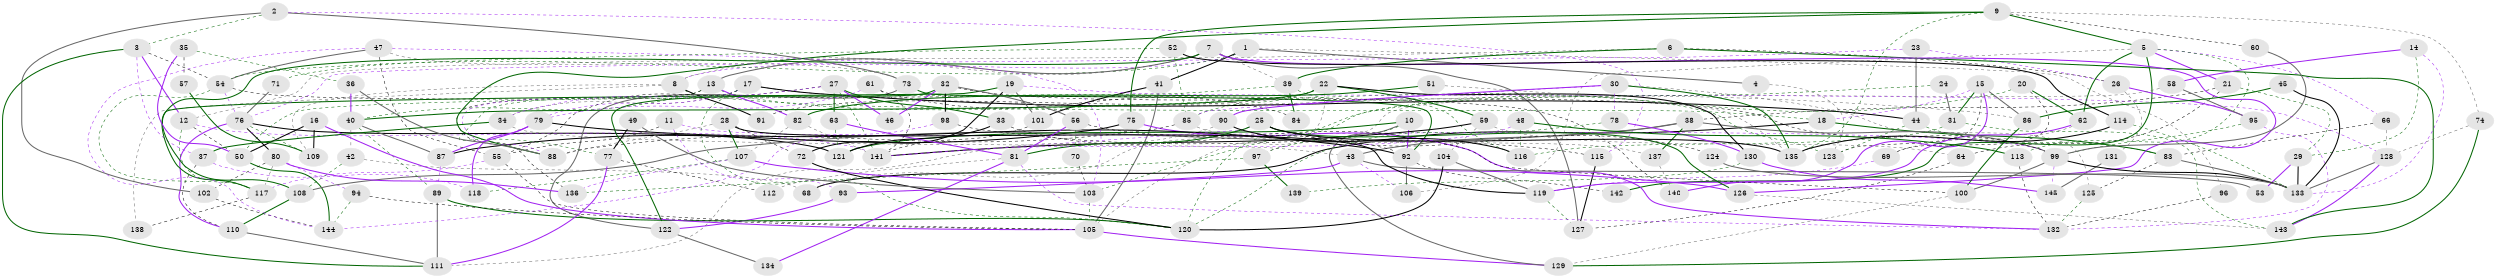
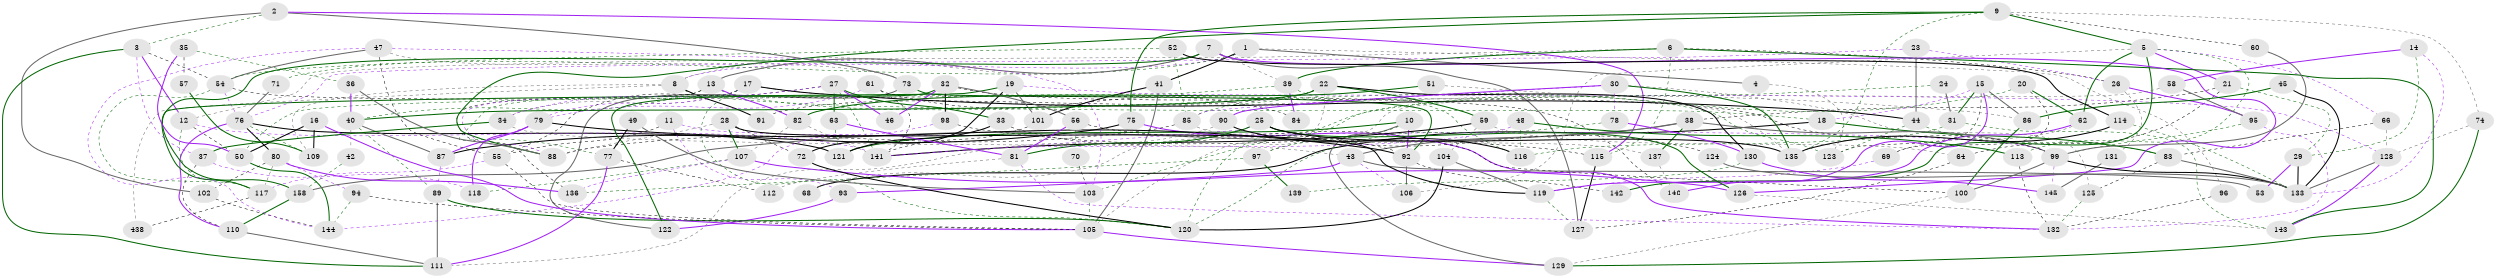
(1008, 25) -> (1008, 25)
(1292, 103) -> (1292, 103)
none -> (1658, 117)
(548, 170) -> none
(300, 194) -> (300, 194)
(138, 230) -> (138, 230)
(768, 266) -> none
